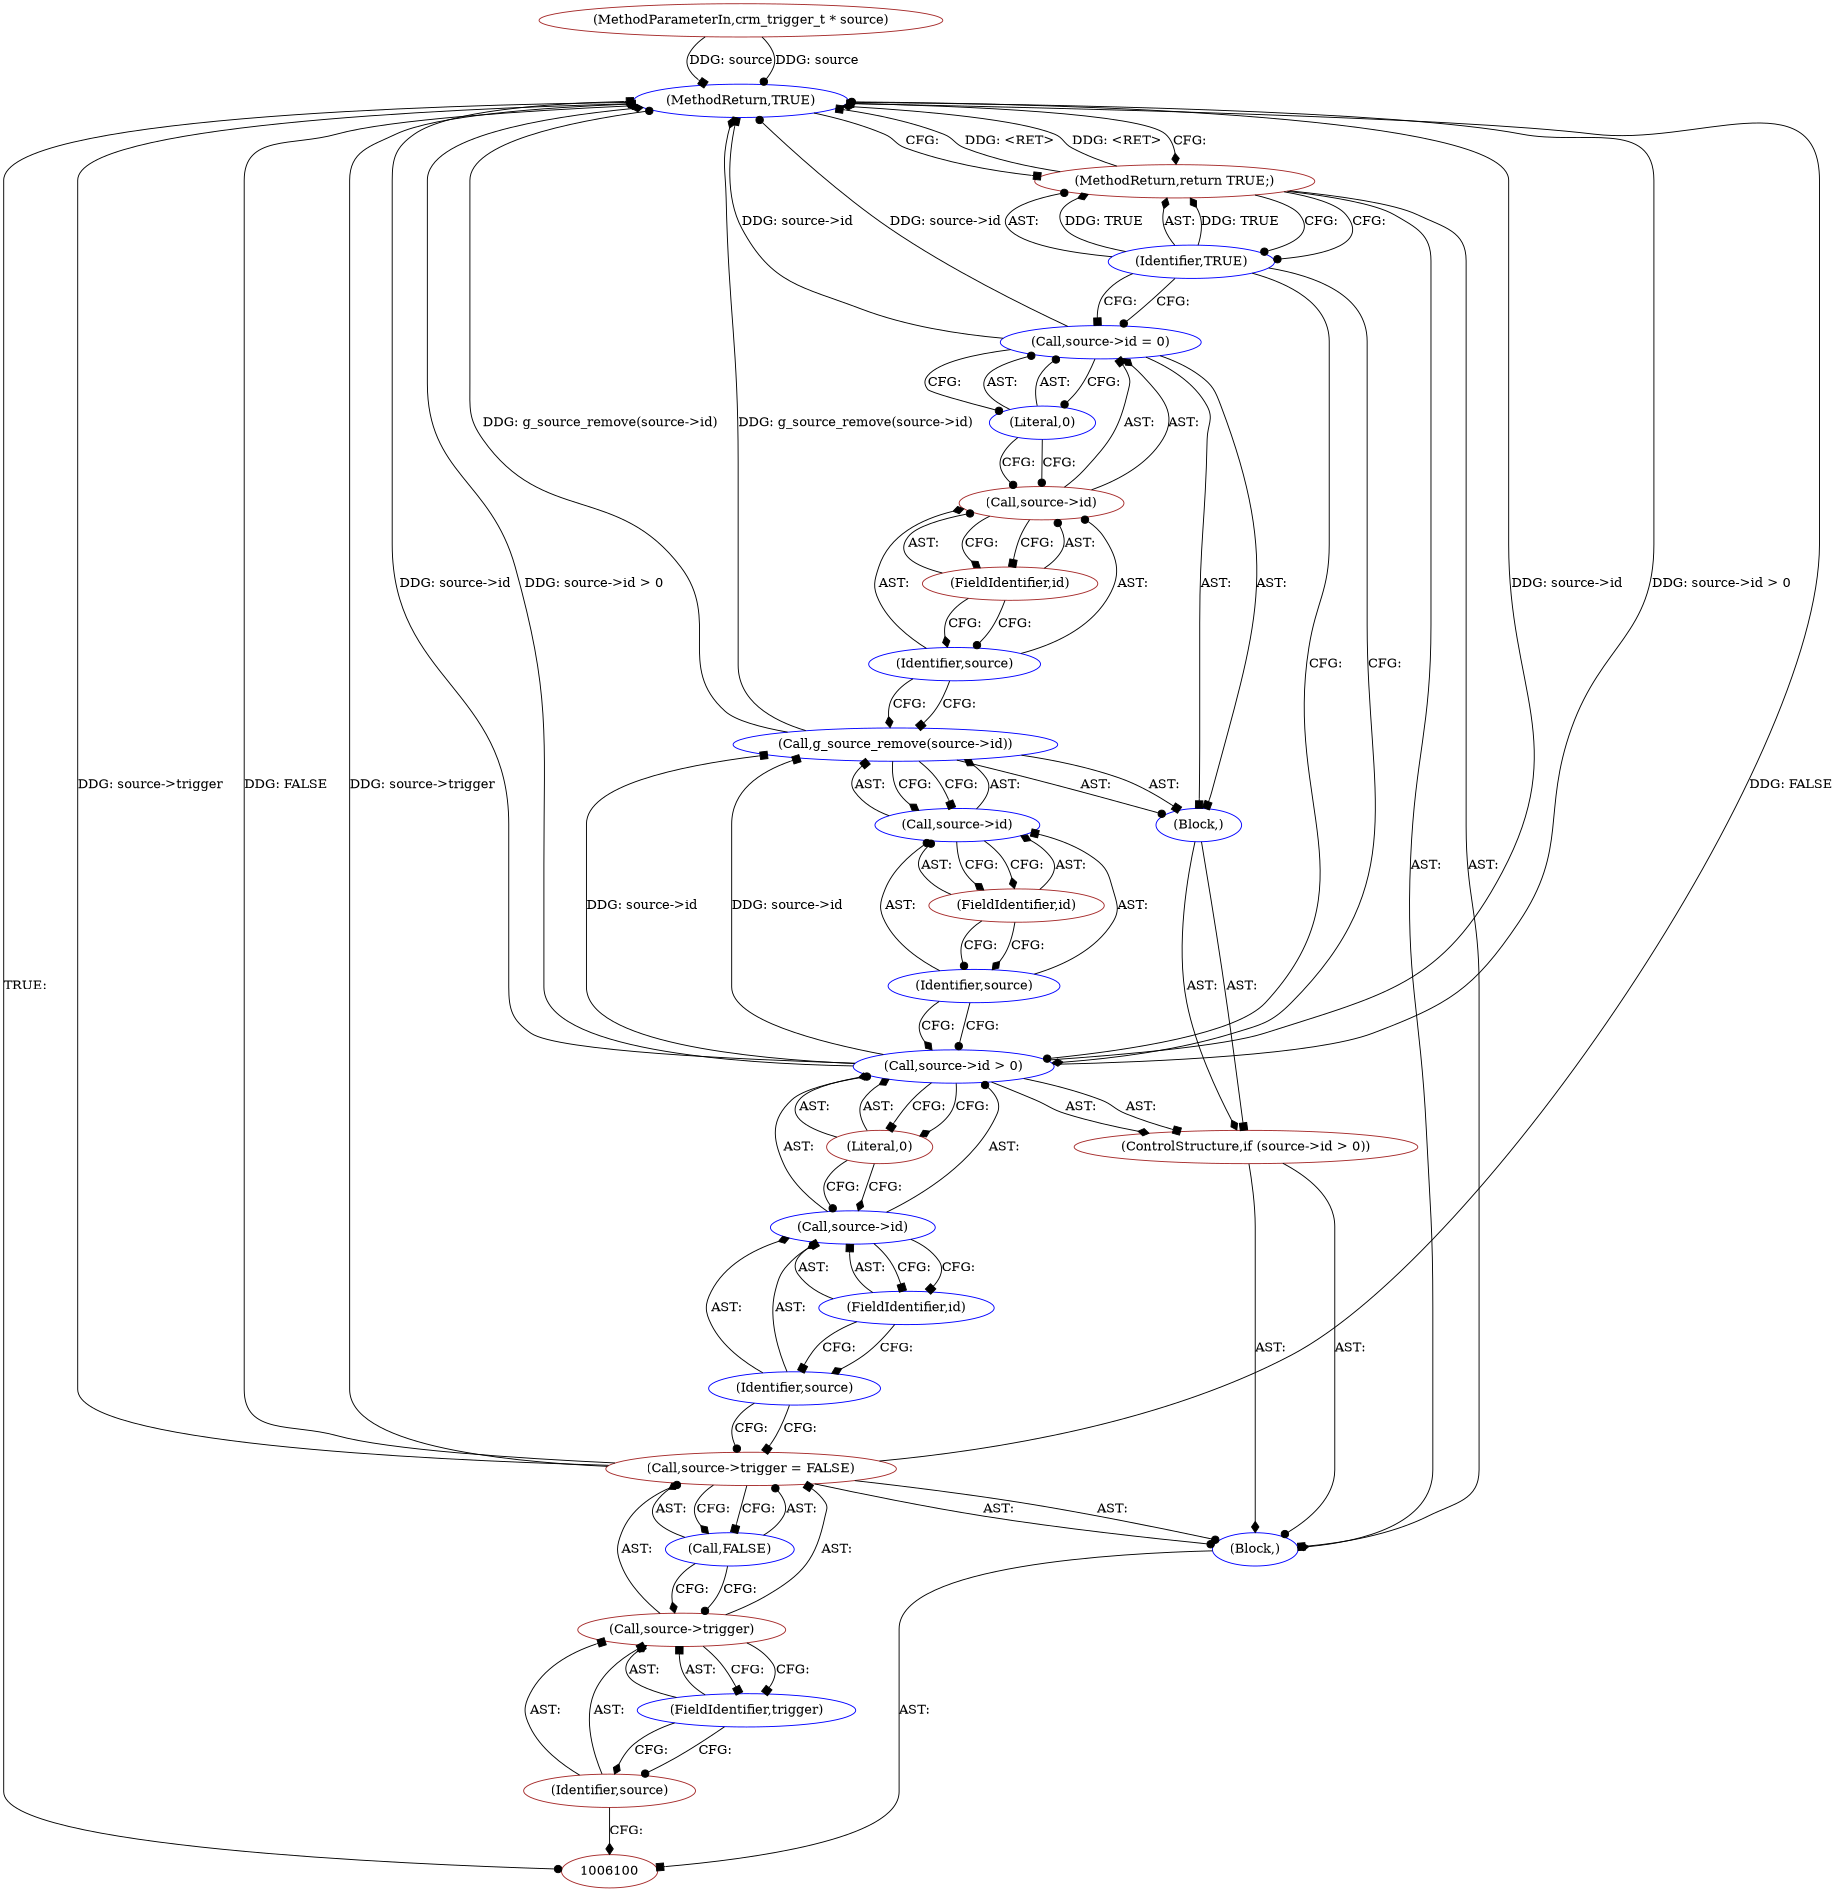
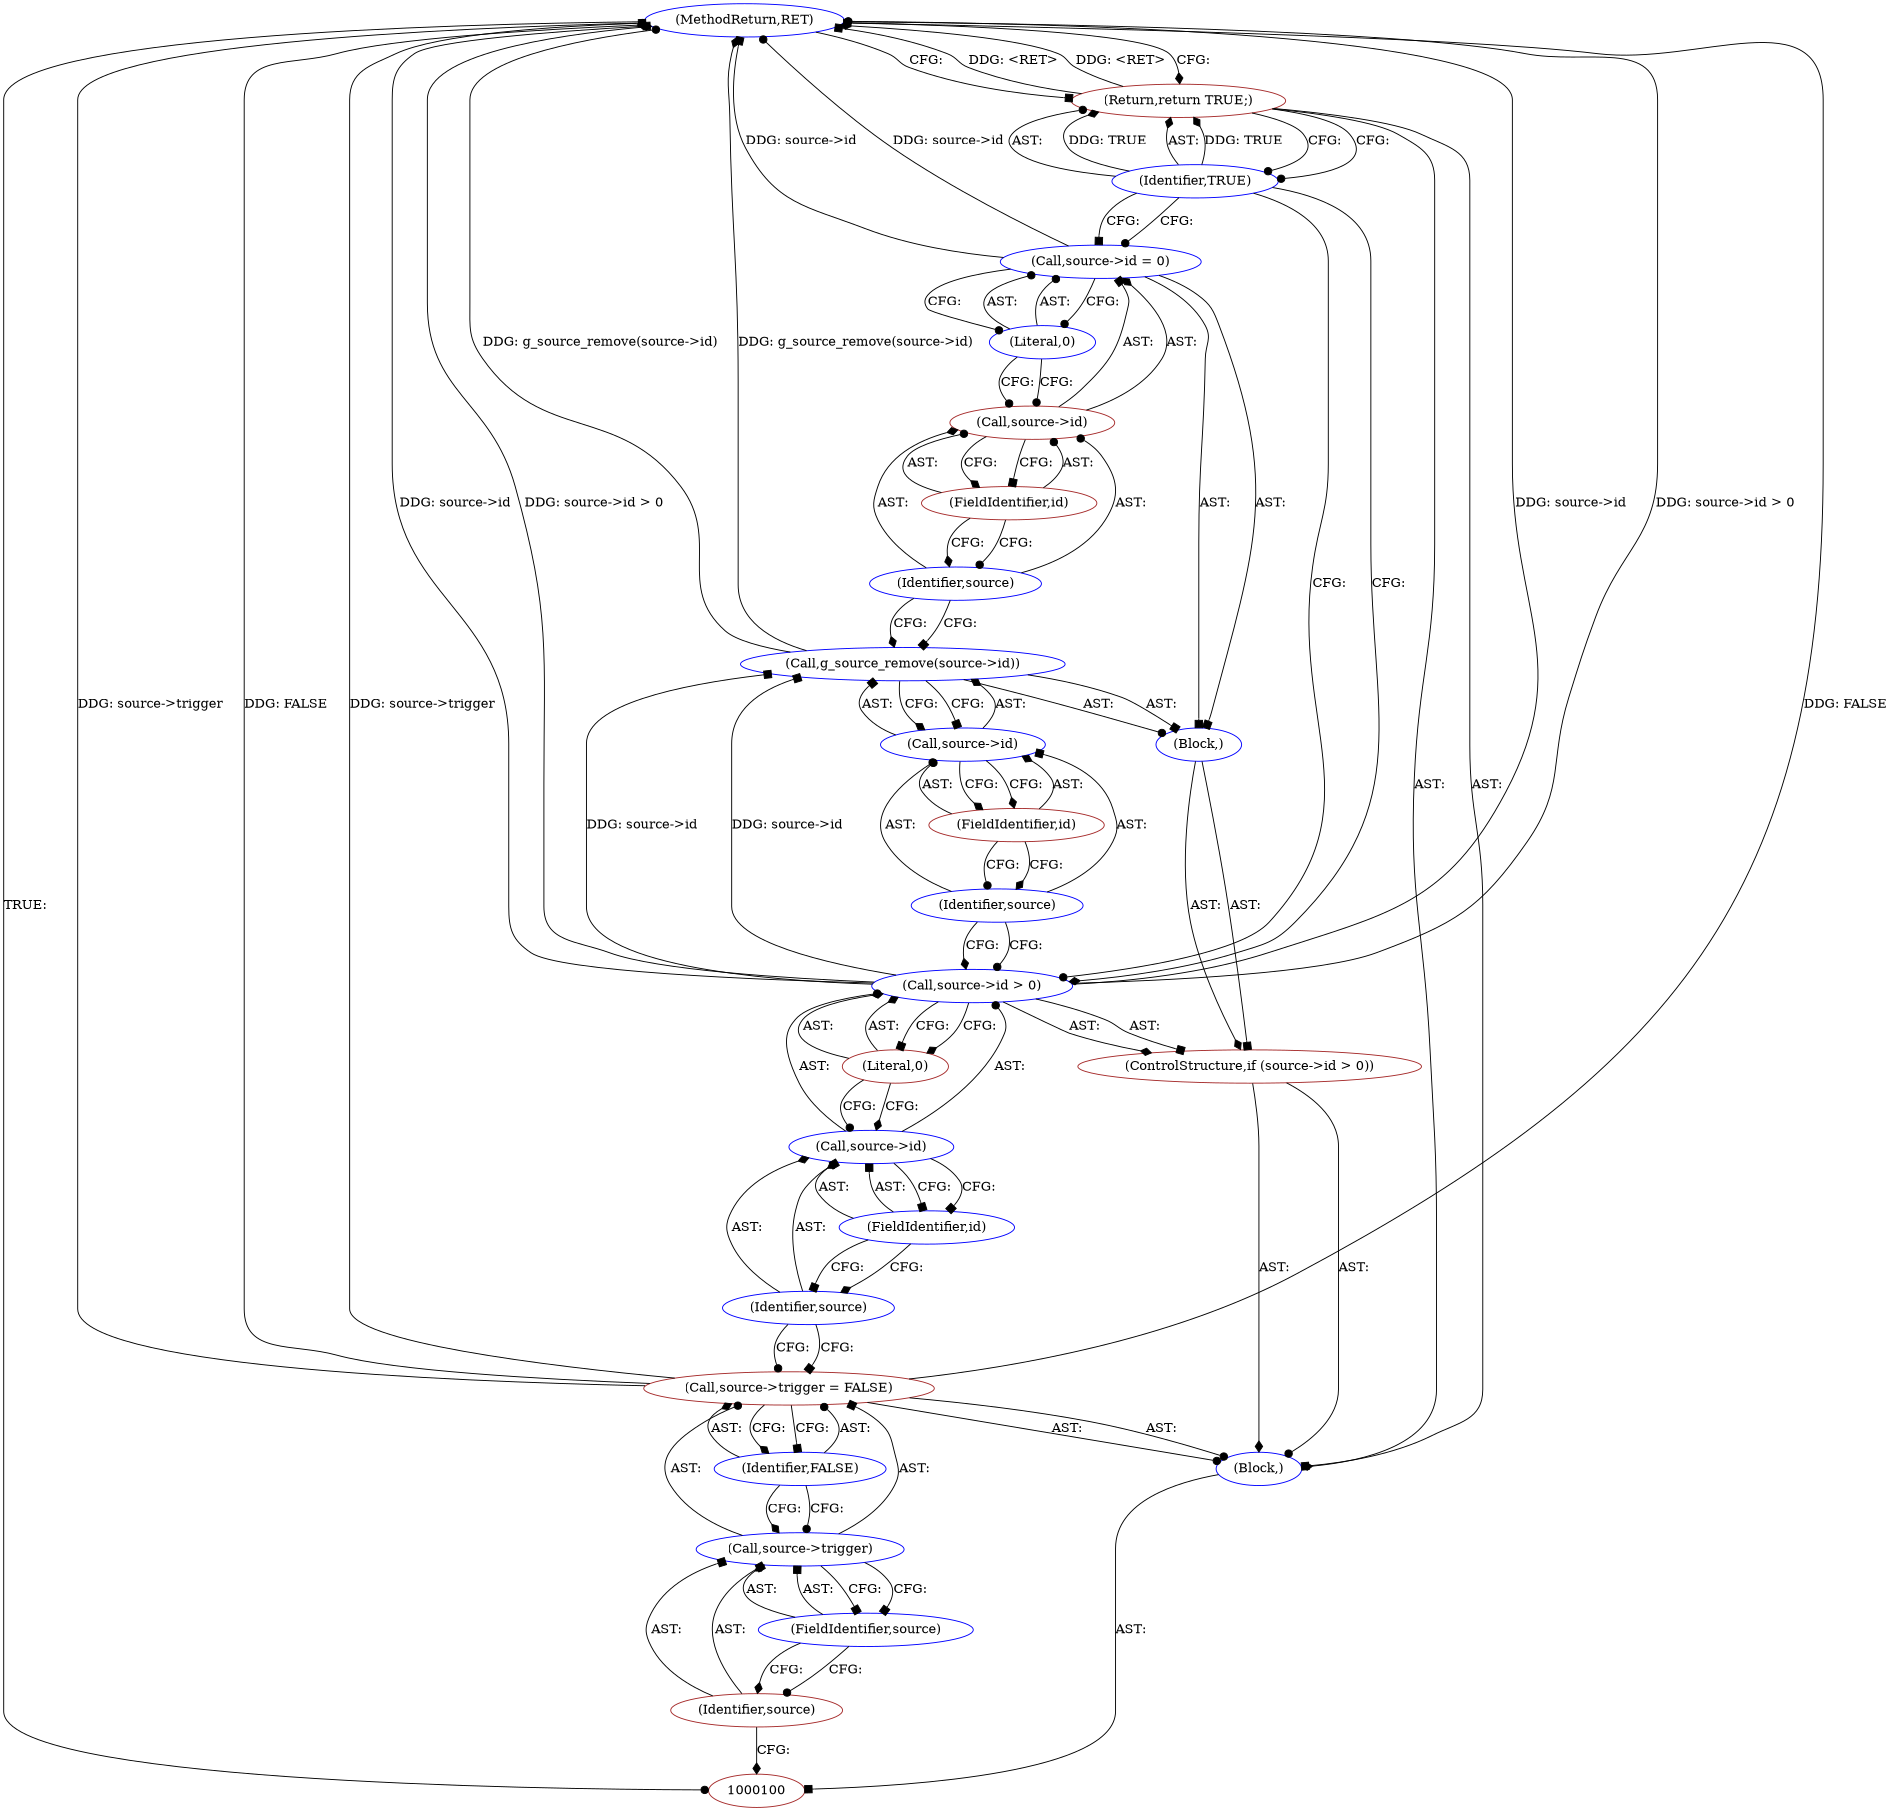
(741, 20) -> none
(741, 101) -> (745, 20)
(1175, 181) -> (1178, 101)
(730, 1549) -> (800, 1469)
(682, 1630) -> (800, 1549)
(746, 1710) -> (866, 1630)
(610, 1871) -> (757, 1791)
